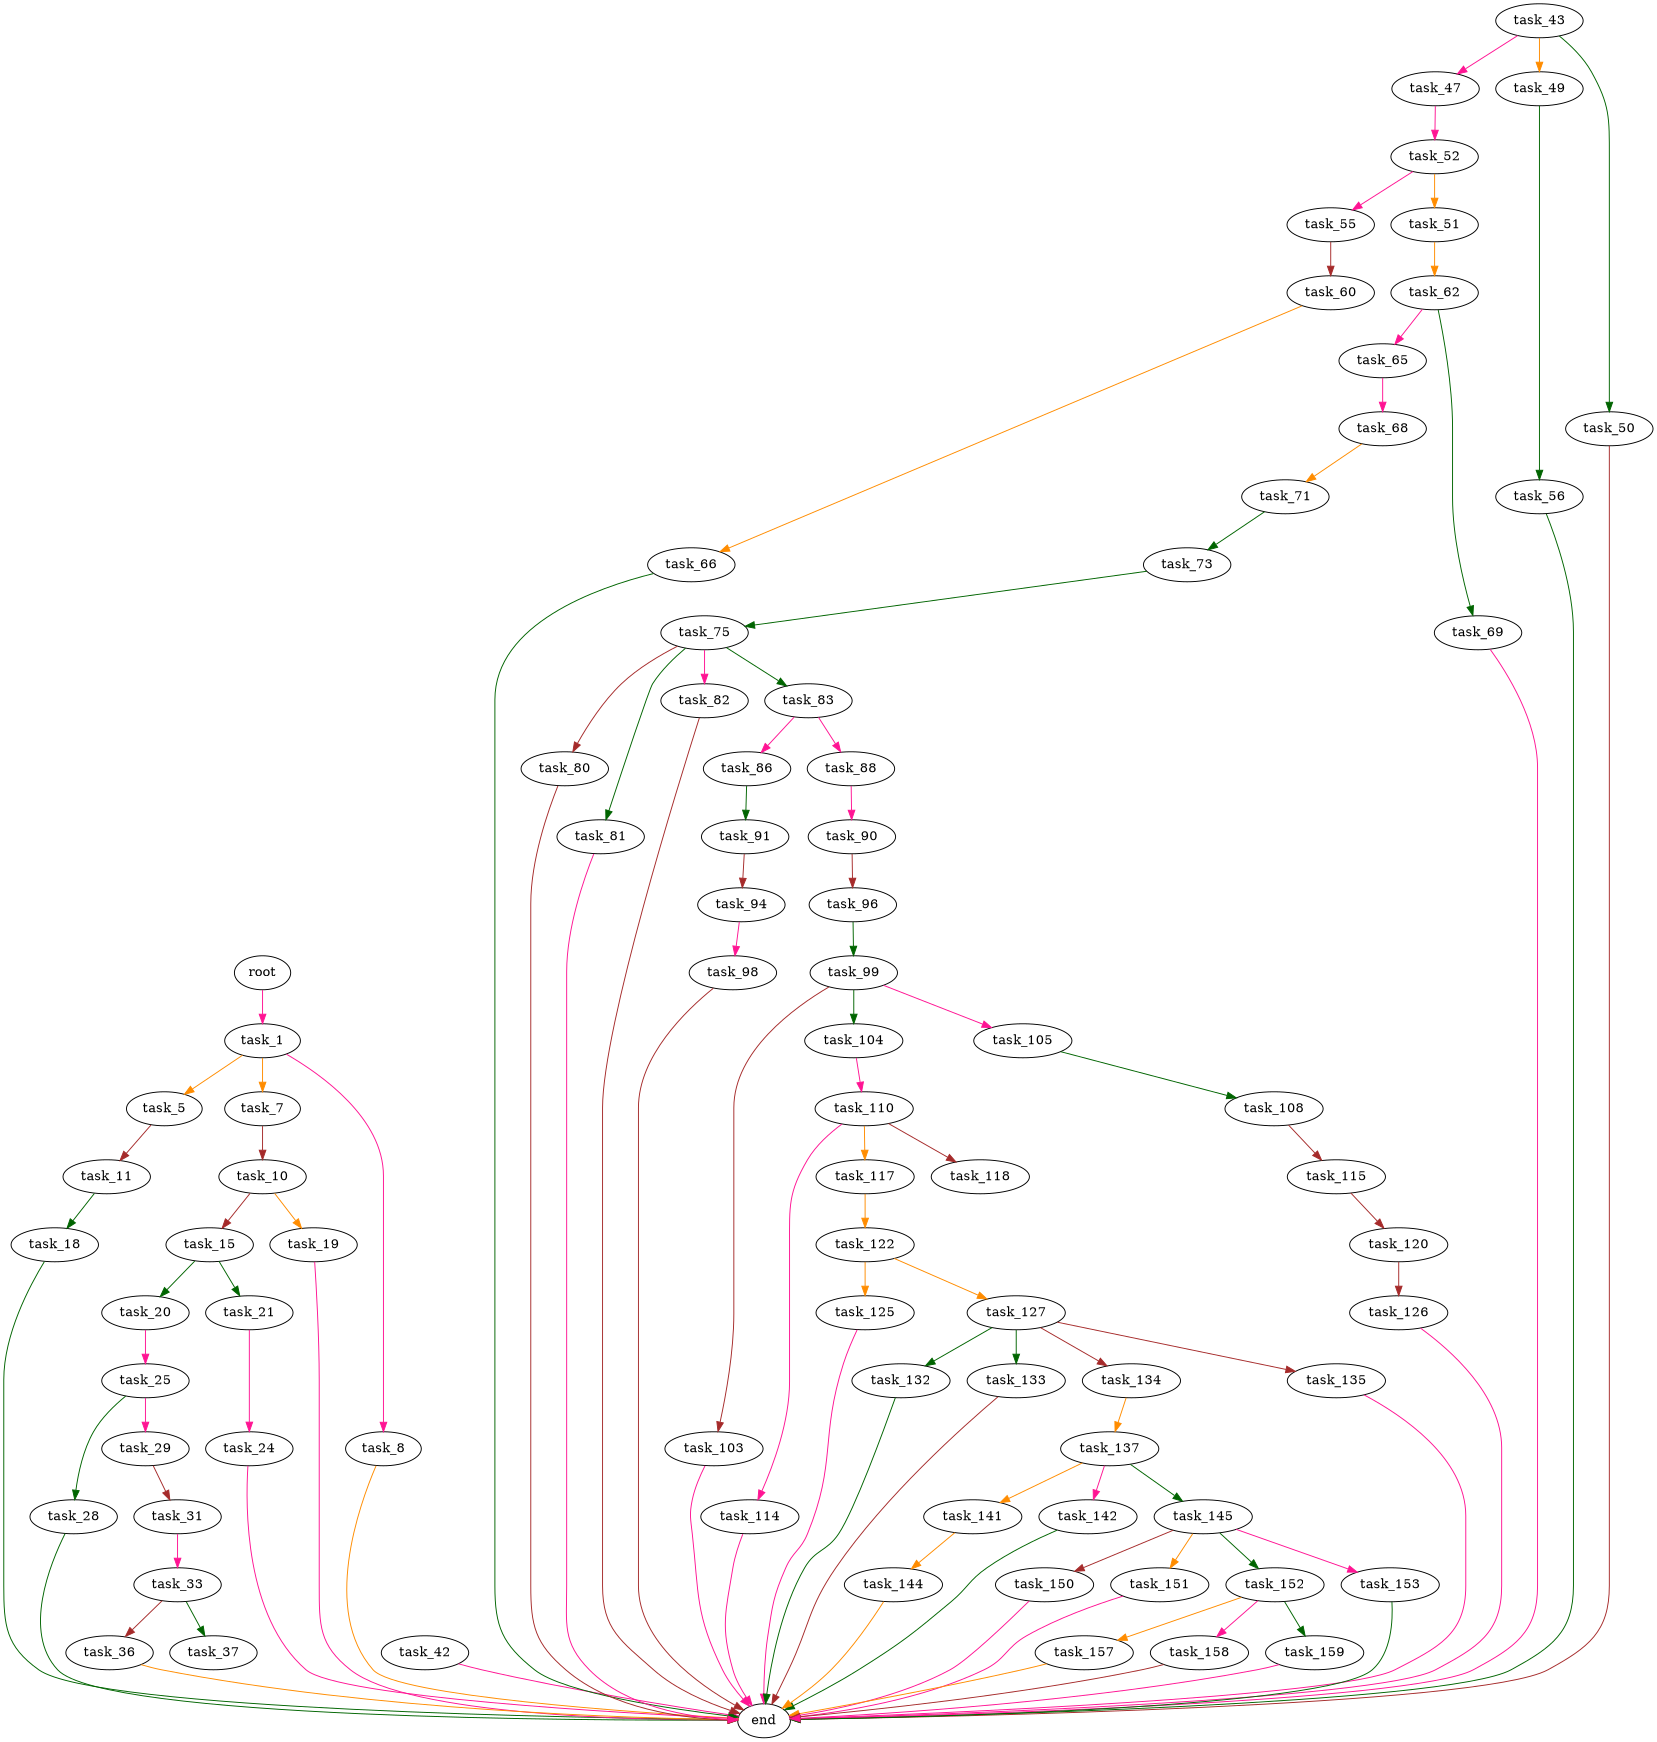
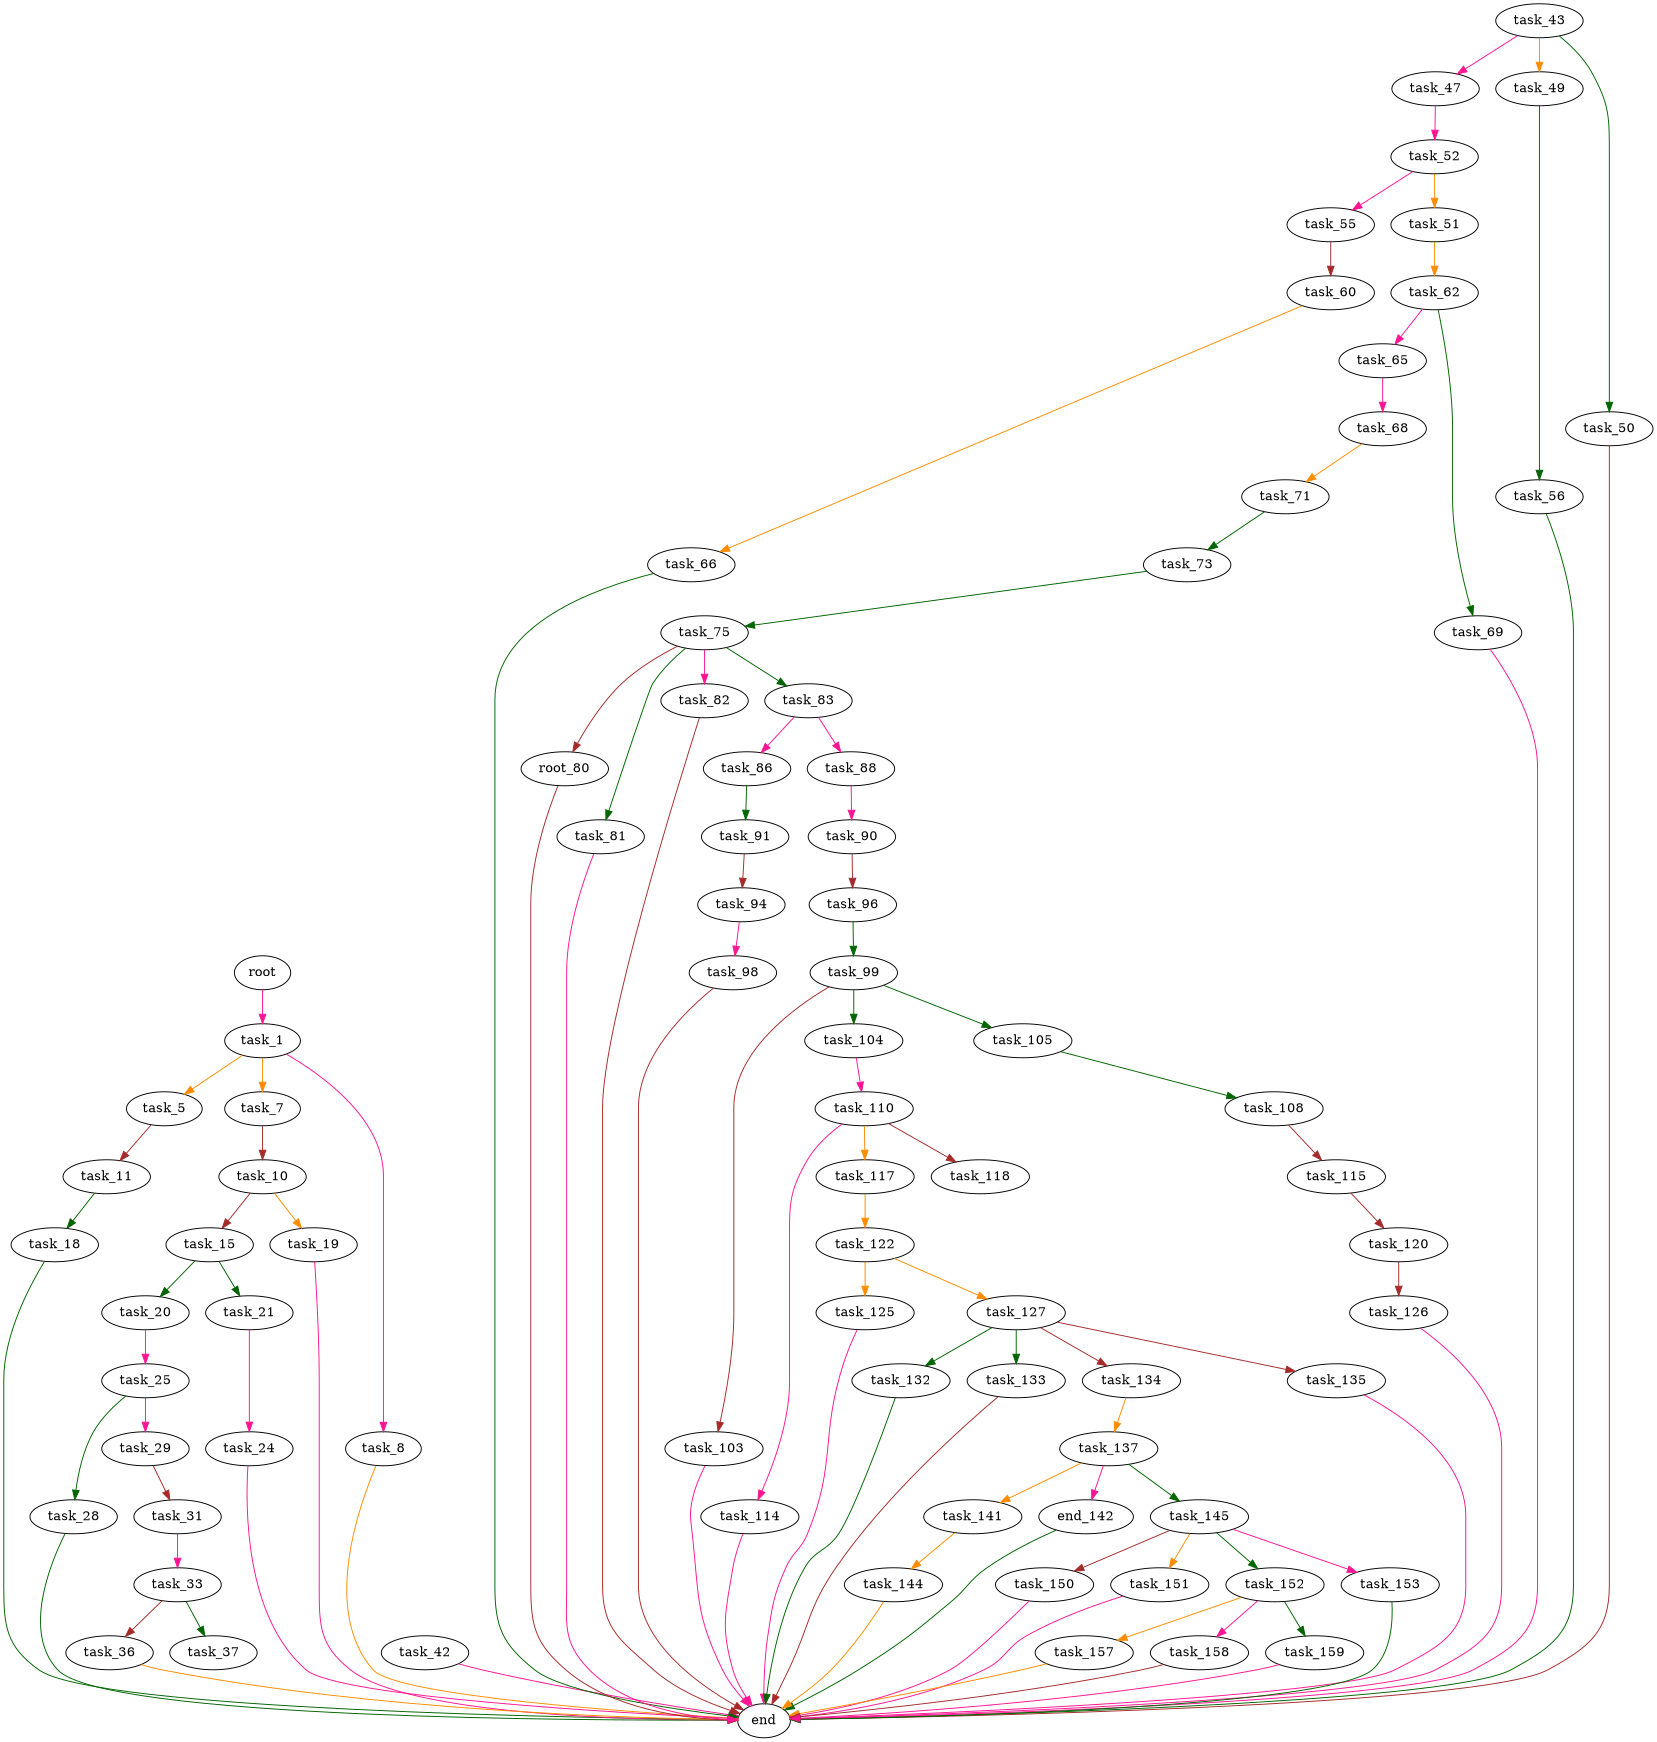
(565, 769) -> (565, 769)
(933, 1005) -> (933, 1005)
(1088, 1517) -> (1086, 1517)
